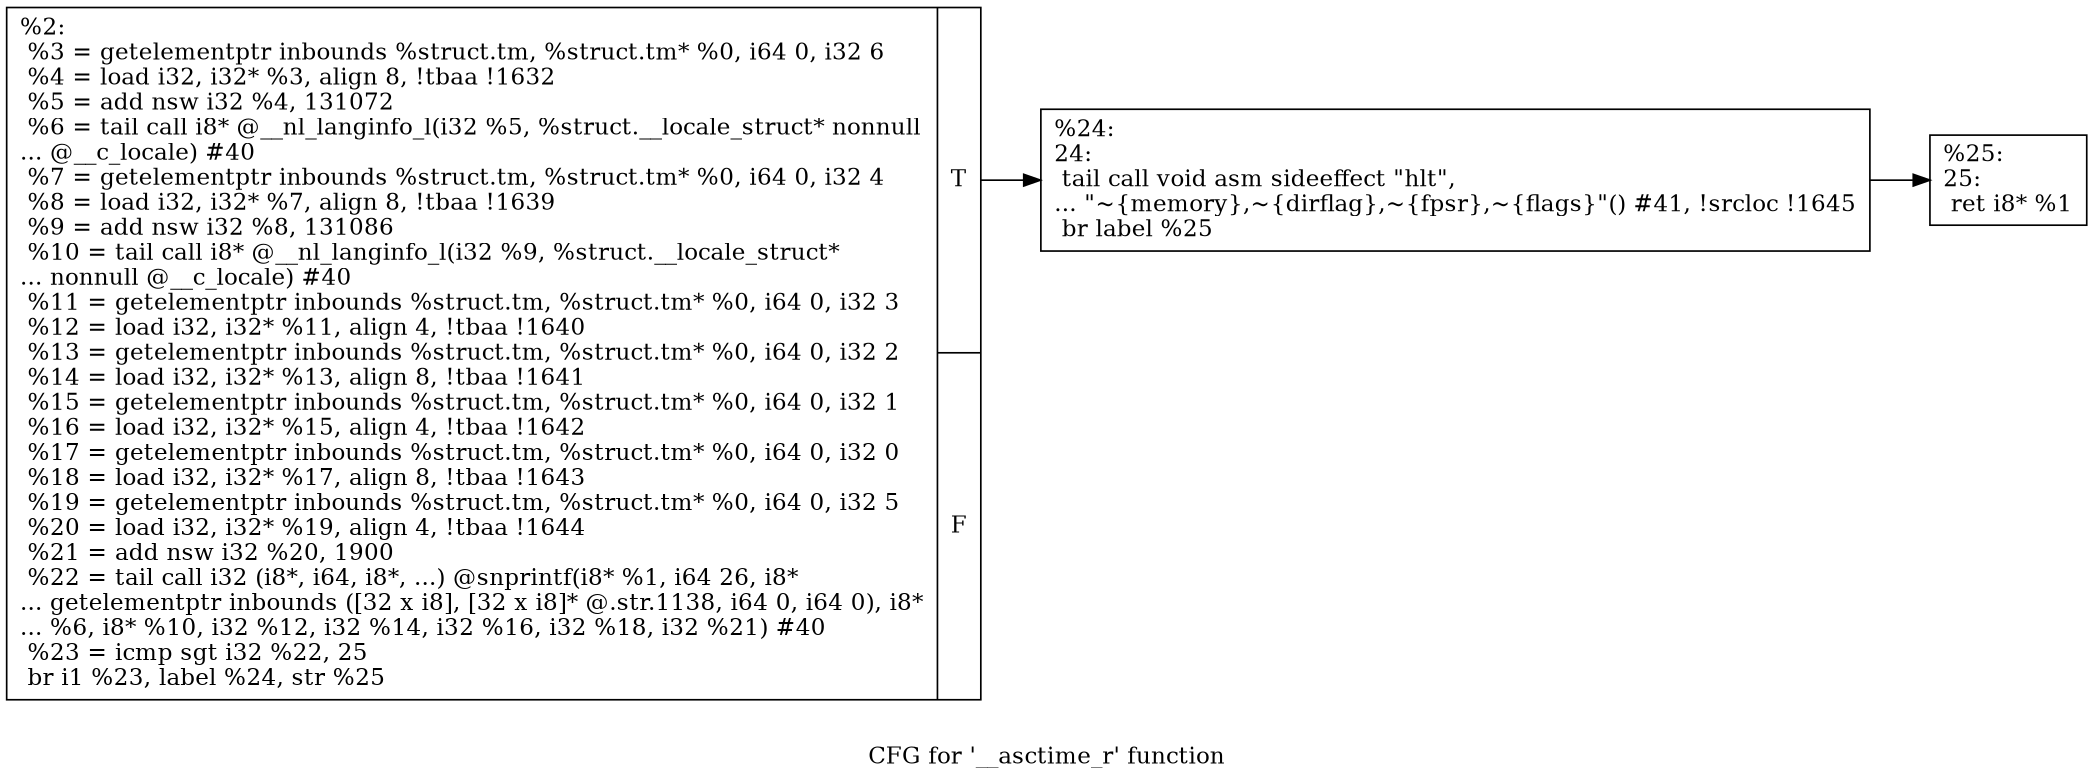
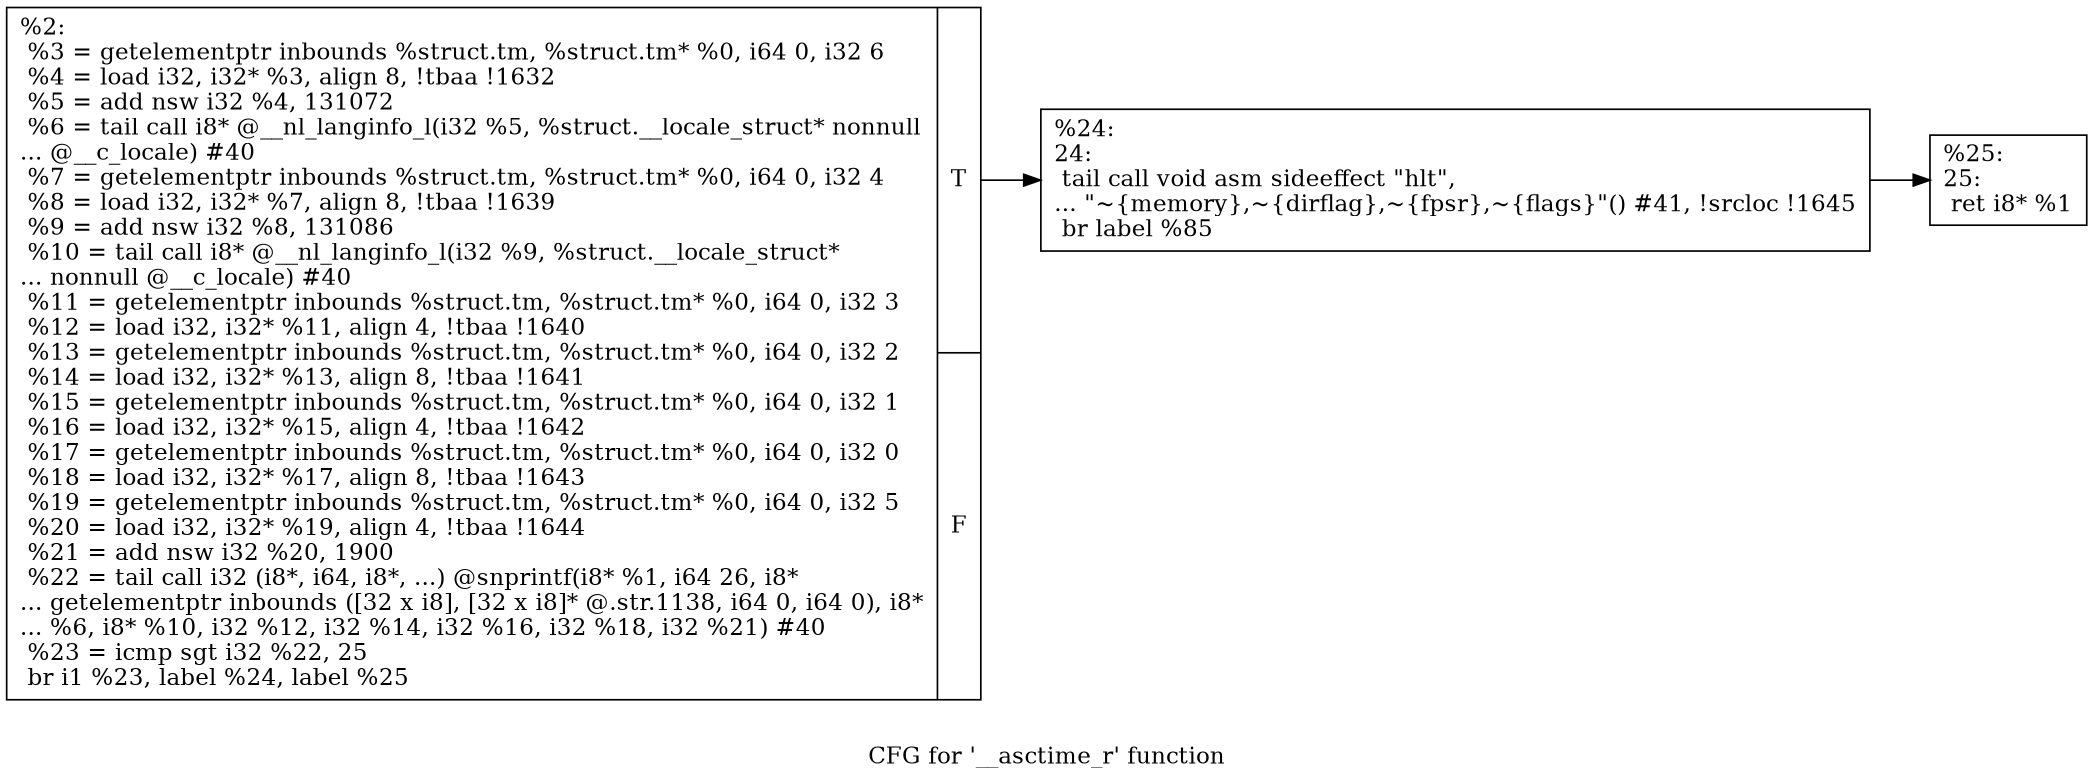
(1134, 229) -> (1134, 229)
(204, 678) -> (215, 678)
